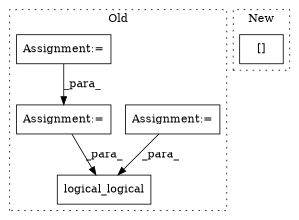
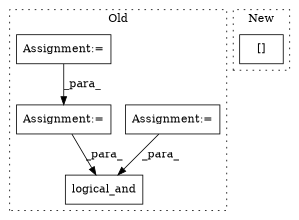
(104, 190) -> (104, 190)
